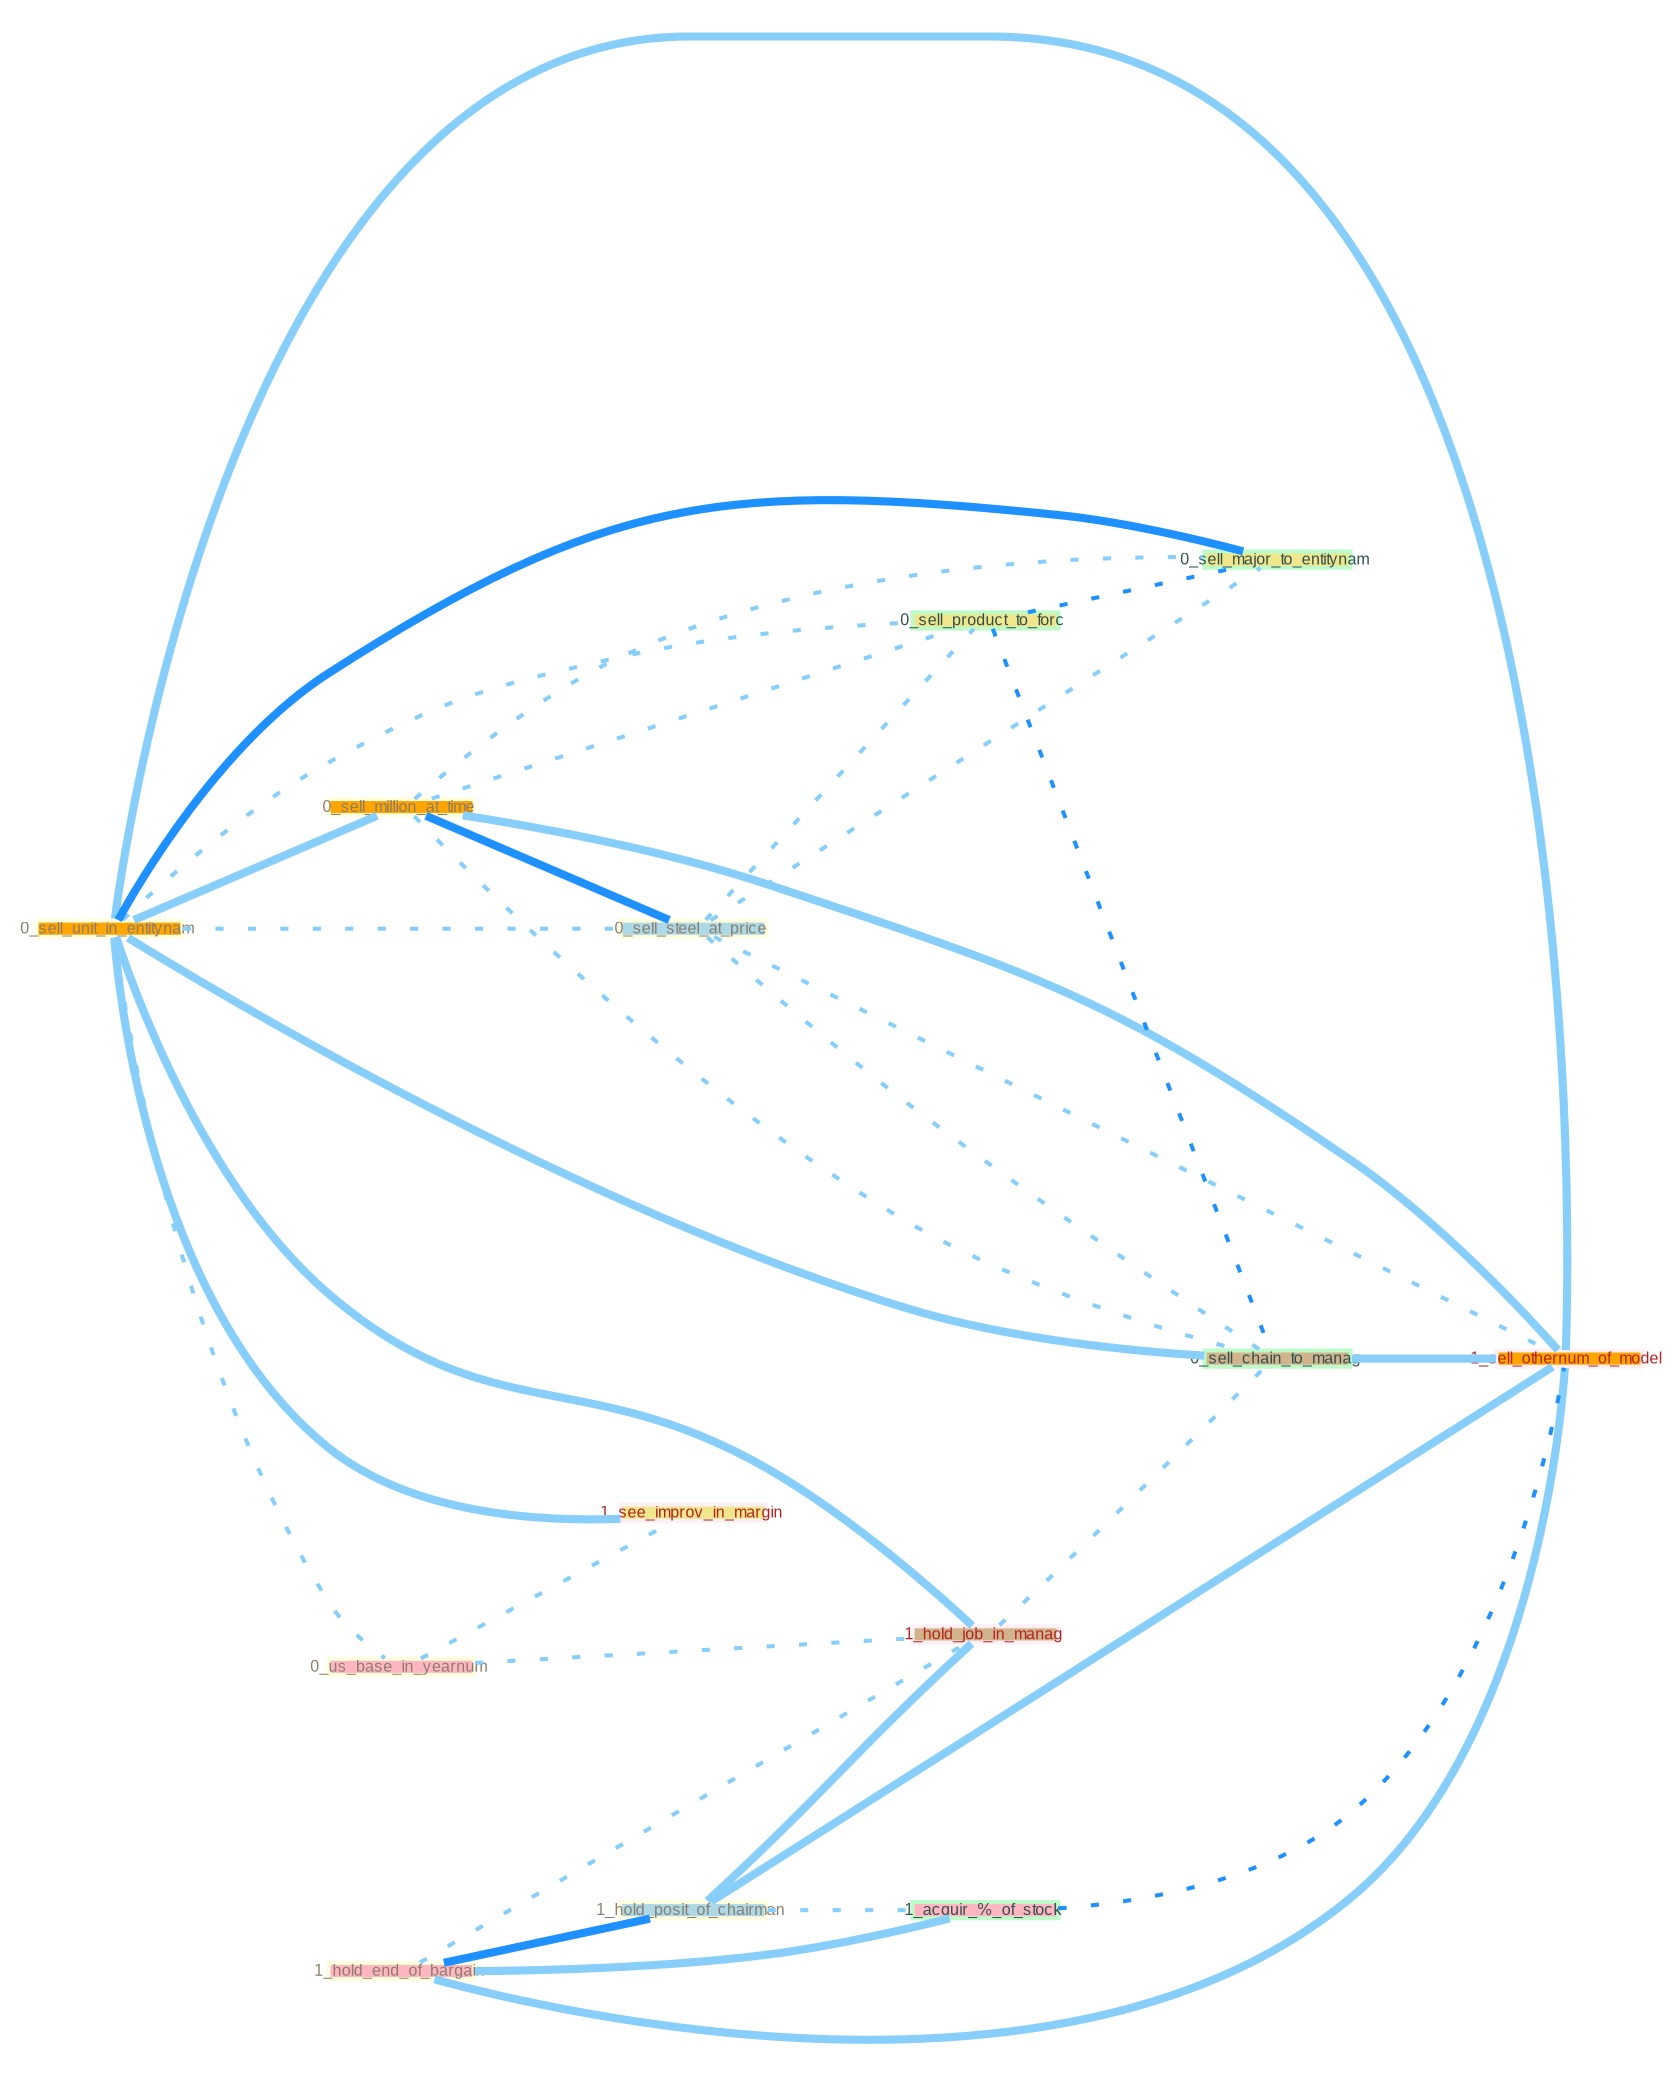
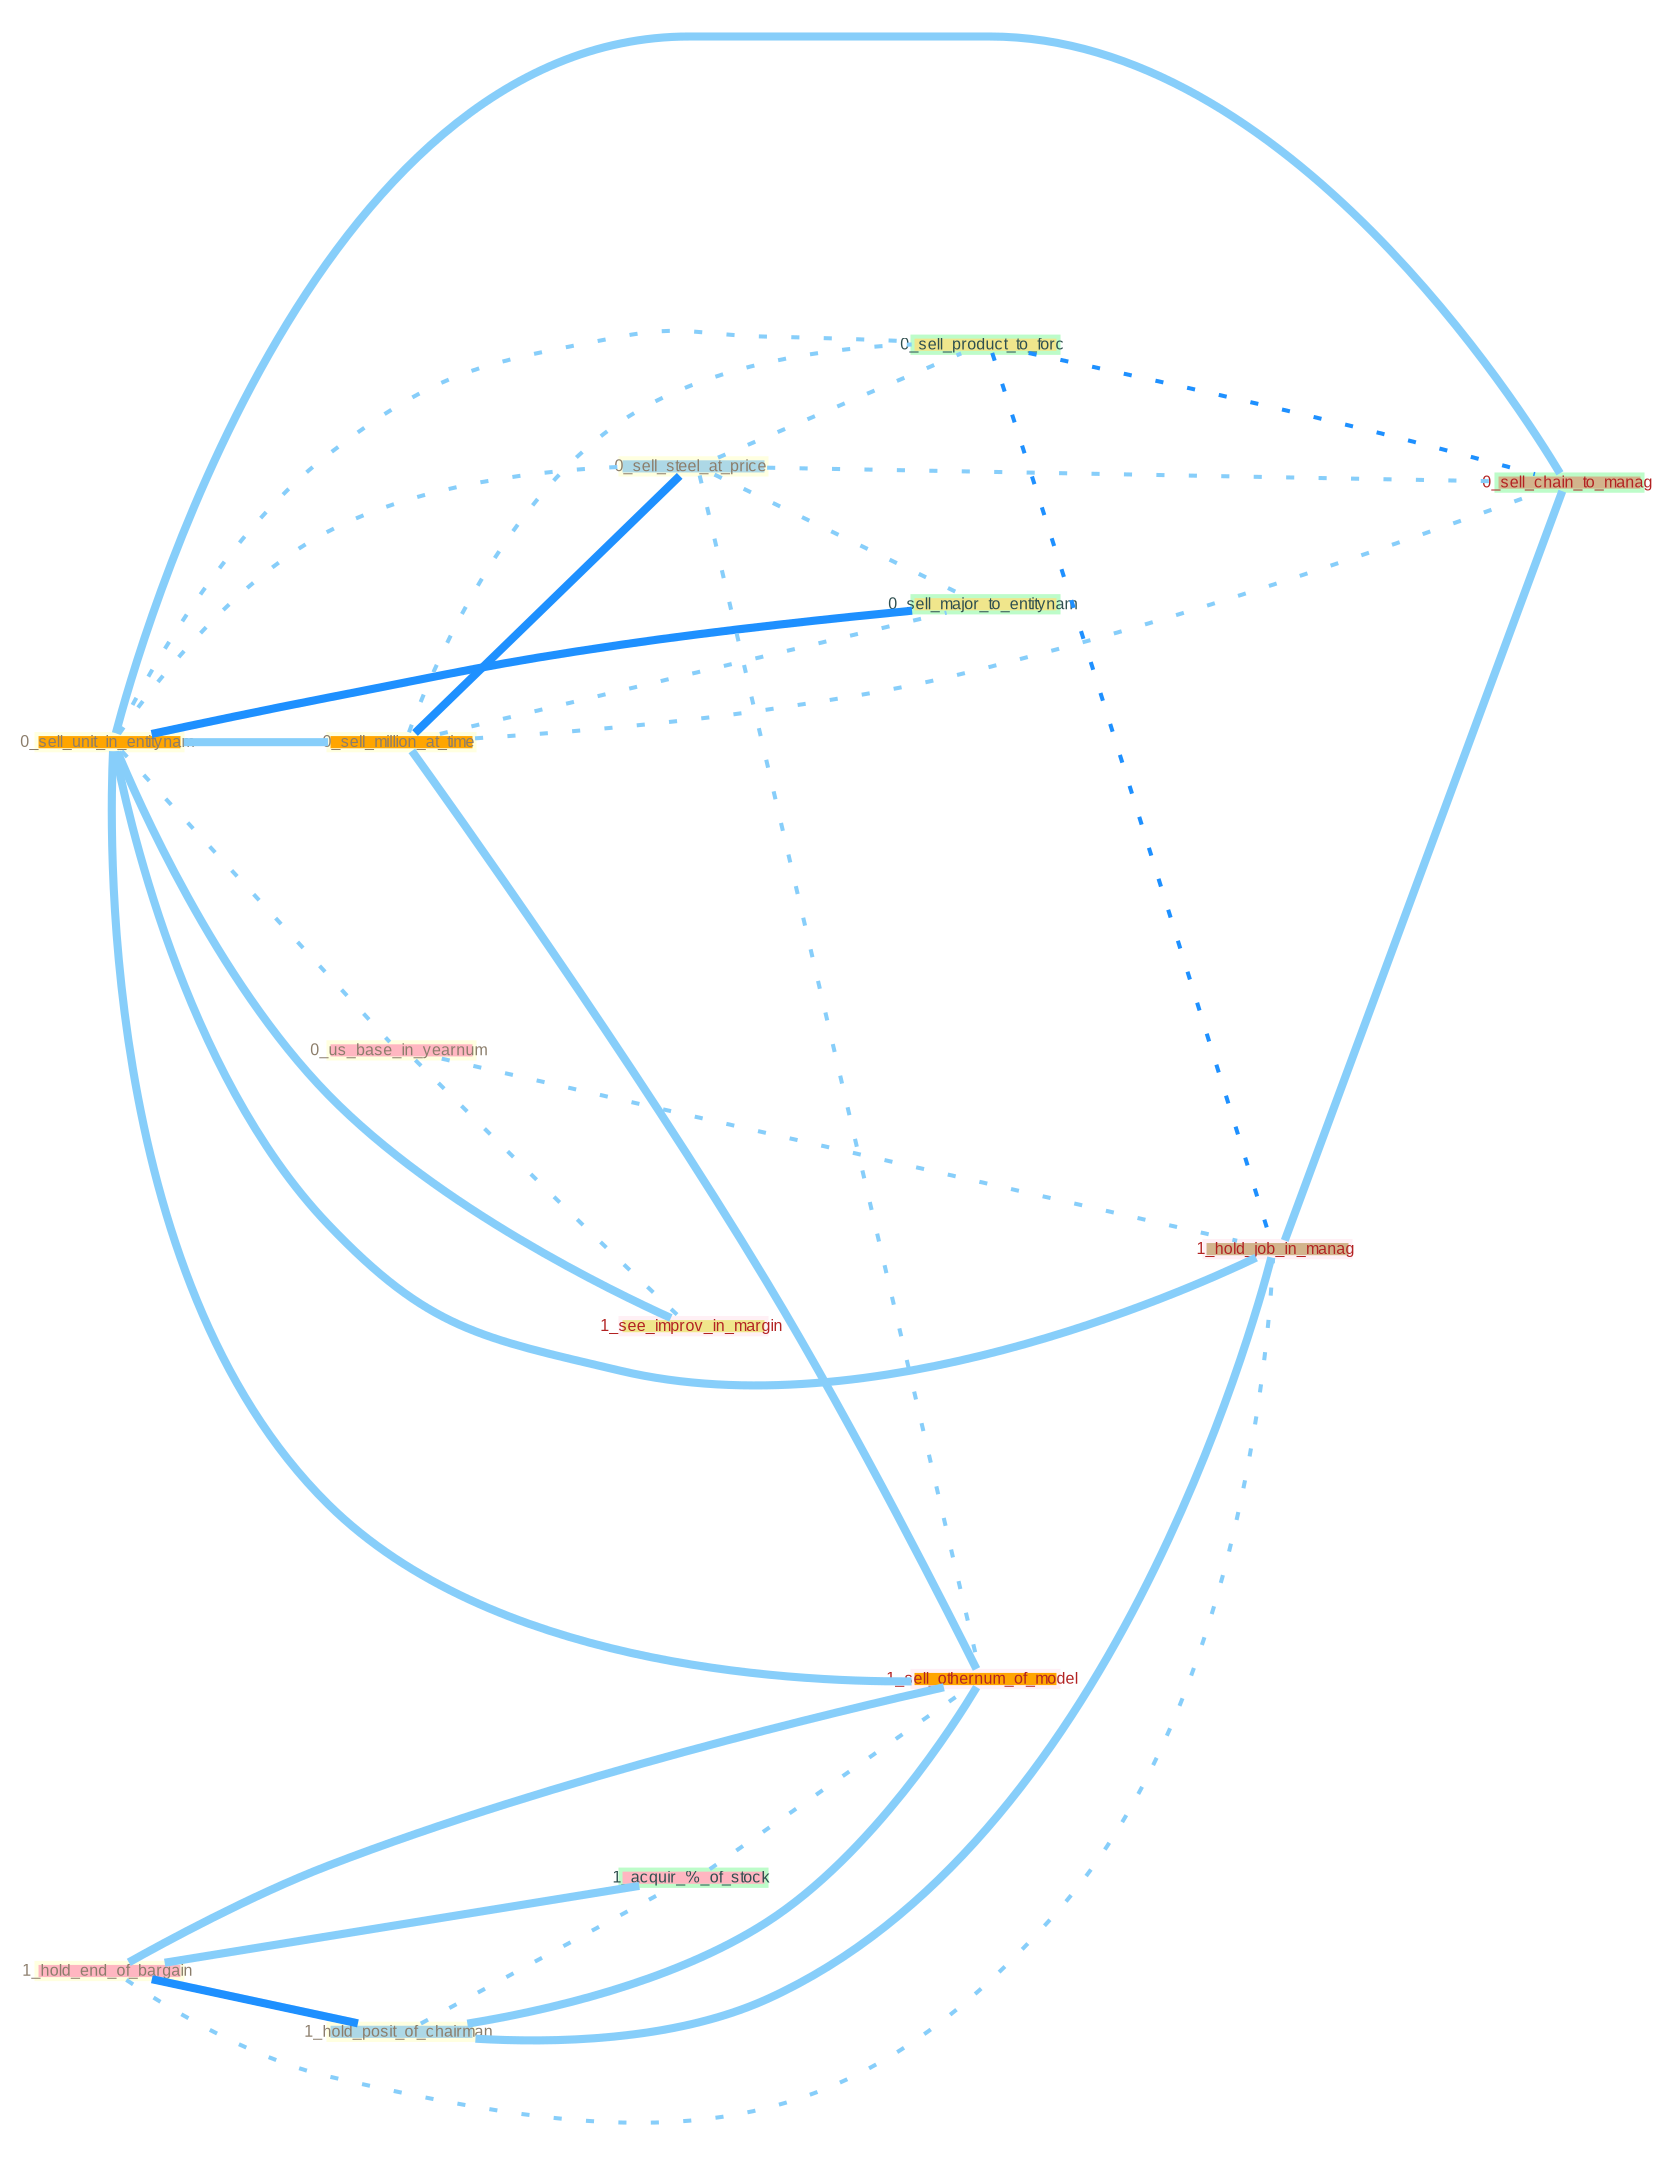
(1131, 590) -> (1133, 796)
(1278, 1359) -> (1570, 483)
(1424, 1359) -> none
(1132, 1498) -> (1424, 866)
(1415, 1743) -> (840, 1778)
